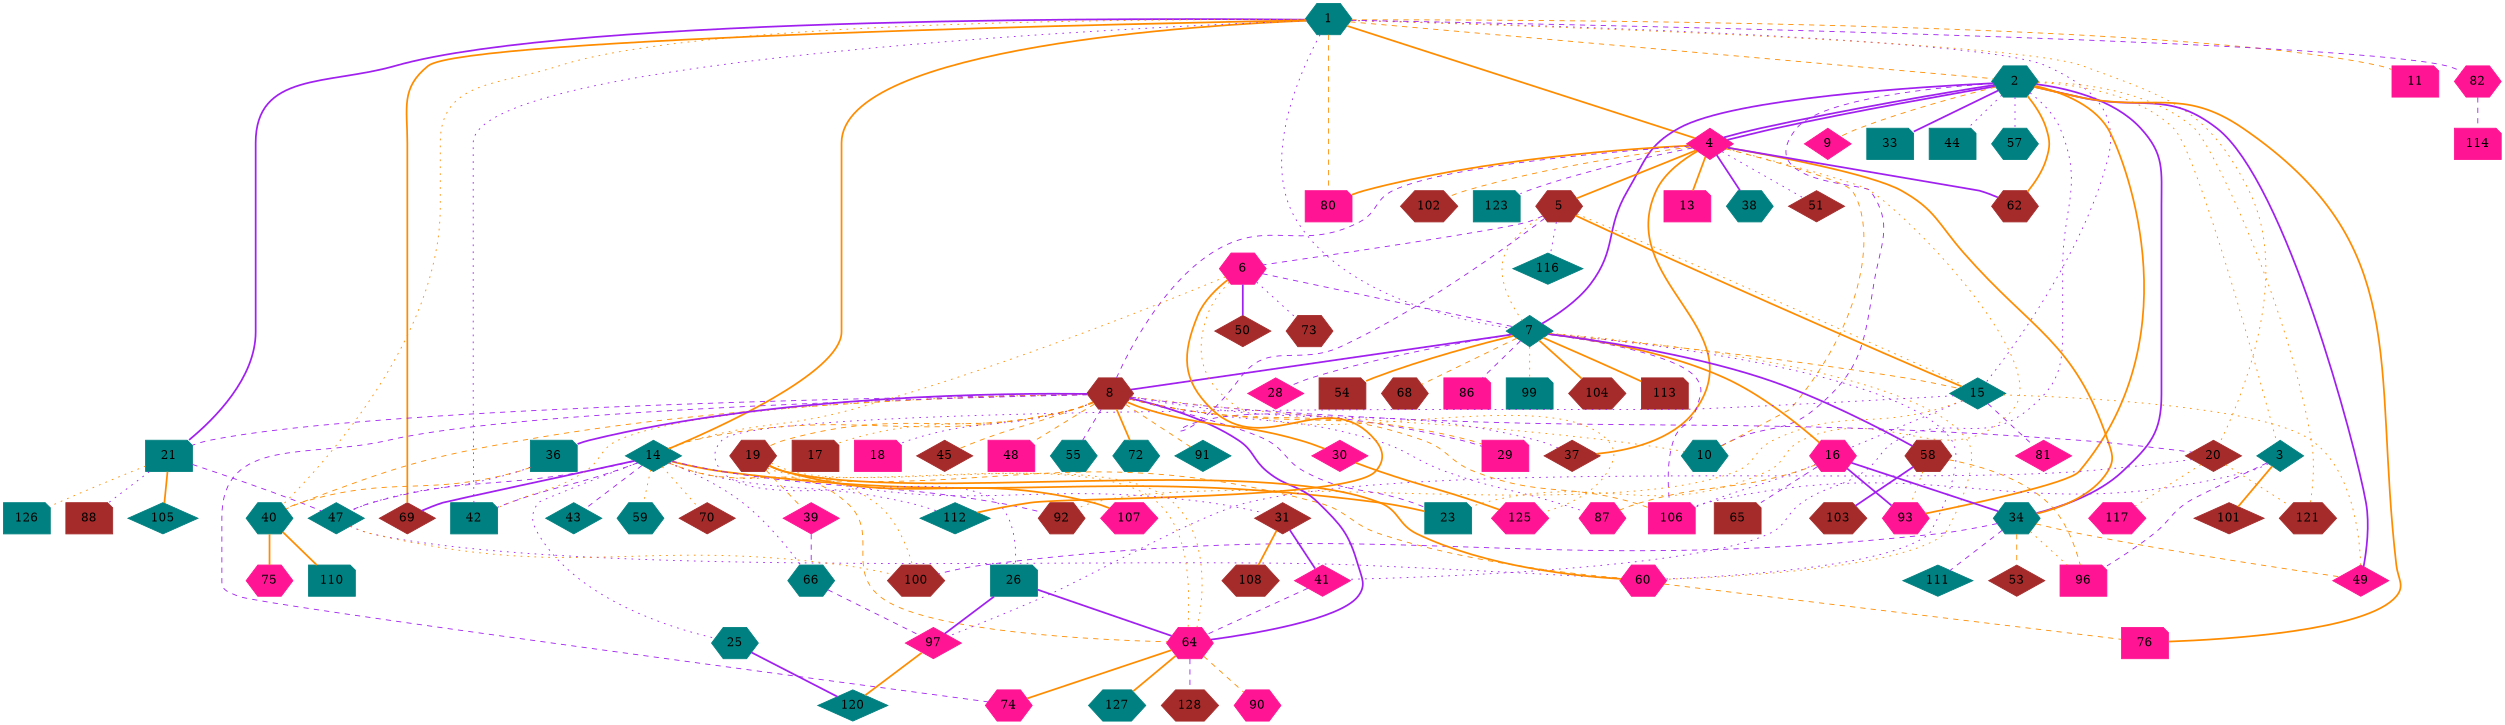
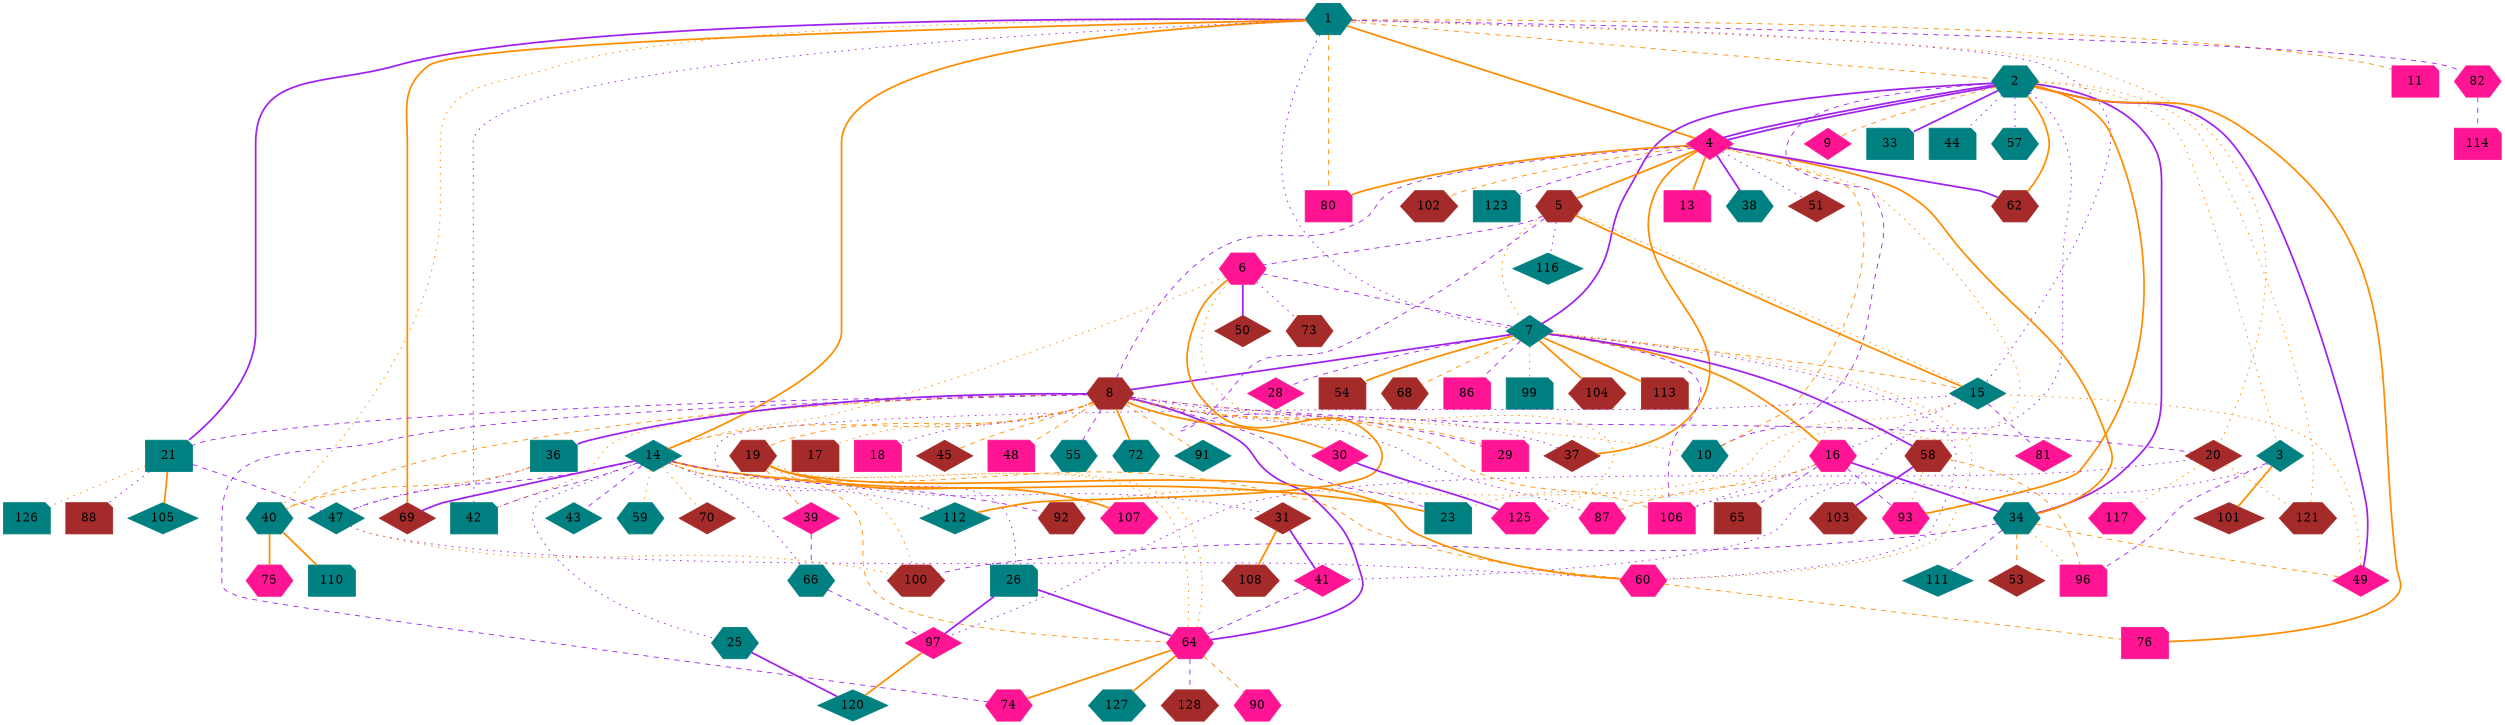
(1431, 488) -> (1431, 488)
(1880, 496) -> (1880, 496)
